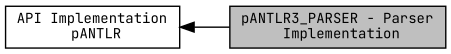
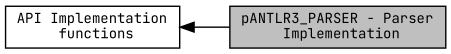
(93, 27) -> (93, 27)
